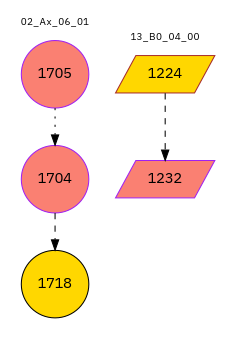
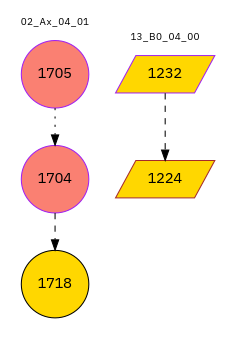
(56, 22) -> (56, 22)
(165, 122) -> (165, 122)
(165, 179) -> (165, 74)
